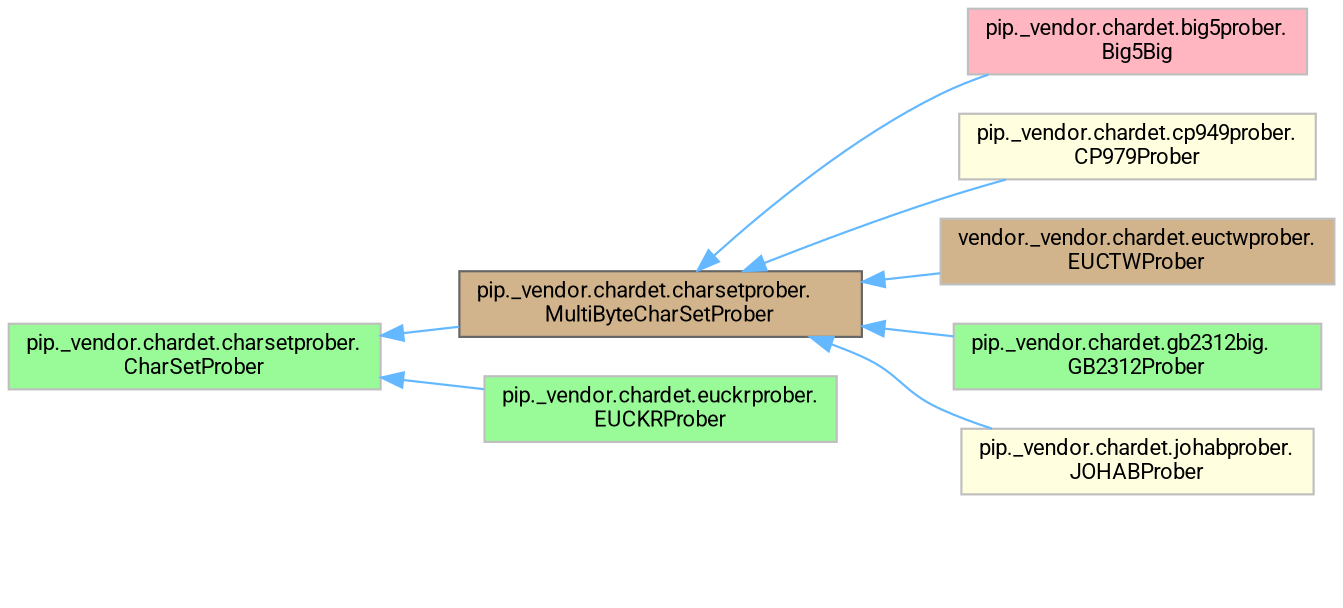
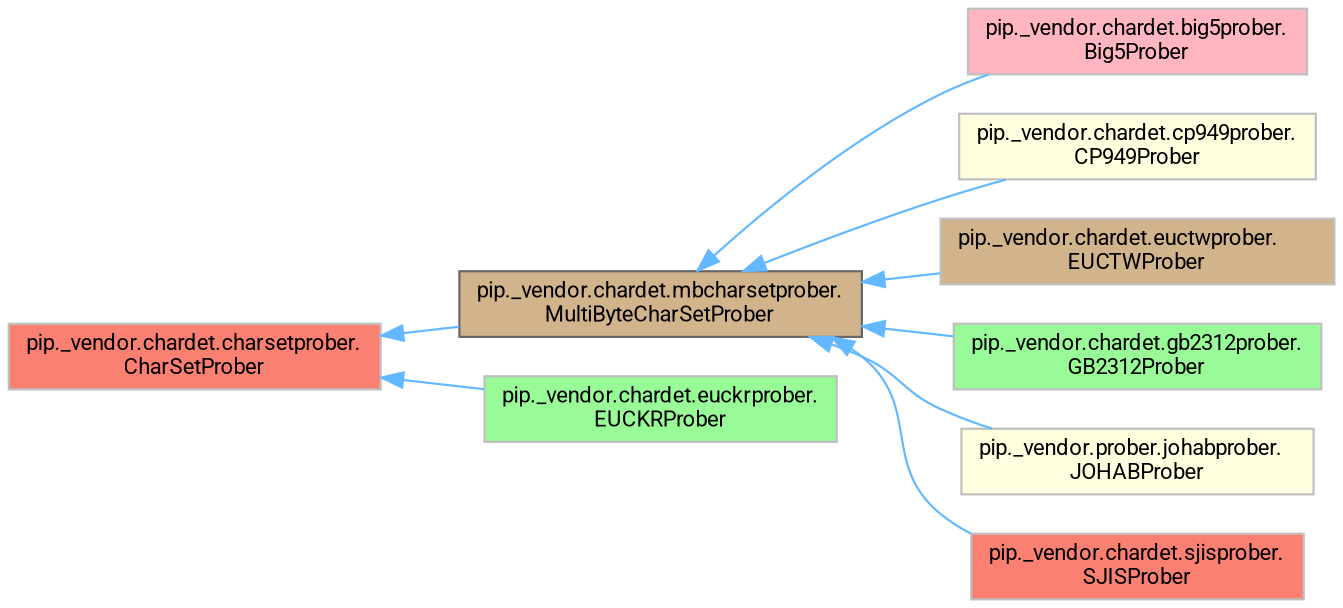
(1138, 42) -> (1138, 42)
(1138, 147) -> (1138, 147)
(1138, 252) -> (1138, 252)
(661, 304) -> (661, 304)
(195, 357) -> (195, 357)
(1138, 357) -> (1138, 357)
(1138, 462) -> (1138, 462)
none -> (1138, 567)
